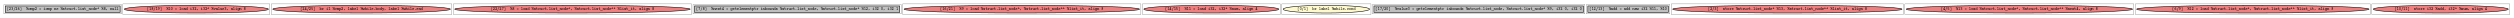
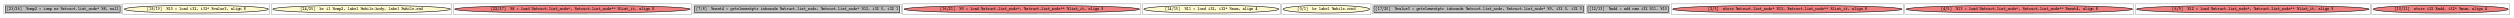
(196, 9) -> (196, 9)
(362, 9) -> (362, 9)
(1211, 9) -> (1211, 9)
